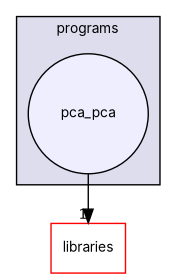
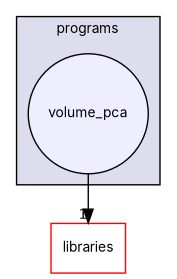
(88, 114) -> (88, 114)
